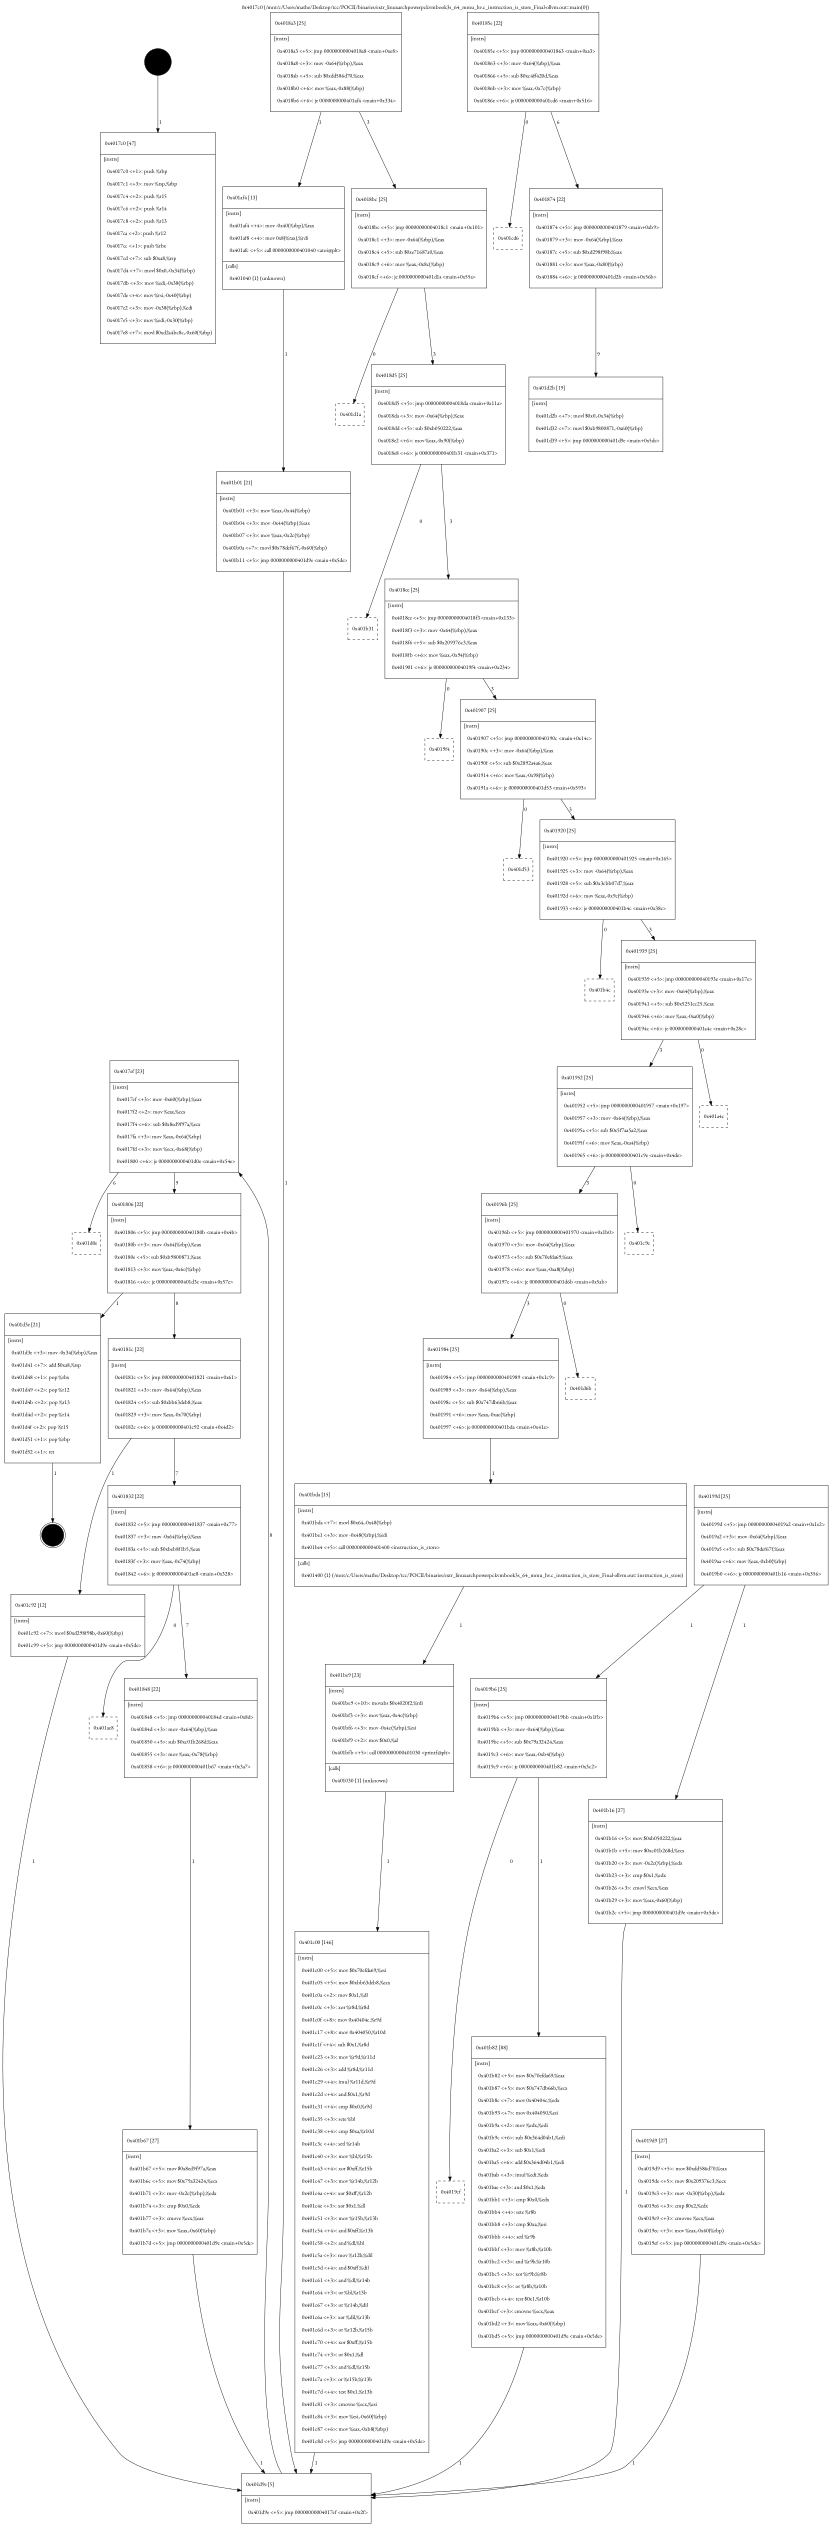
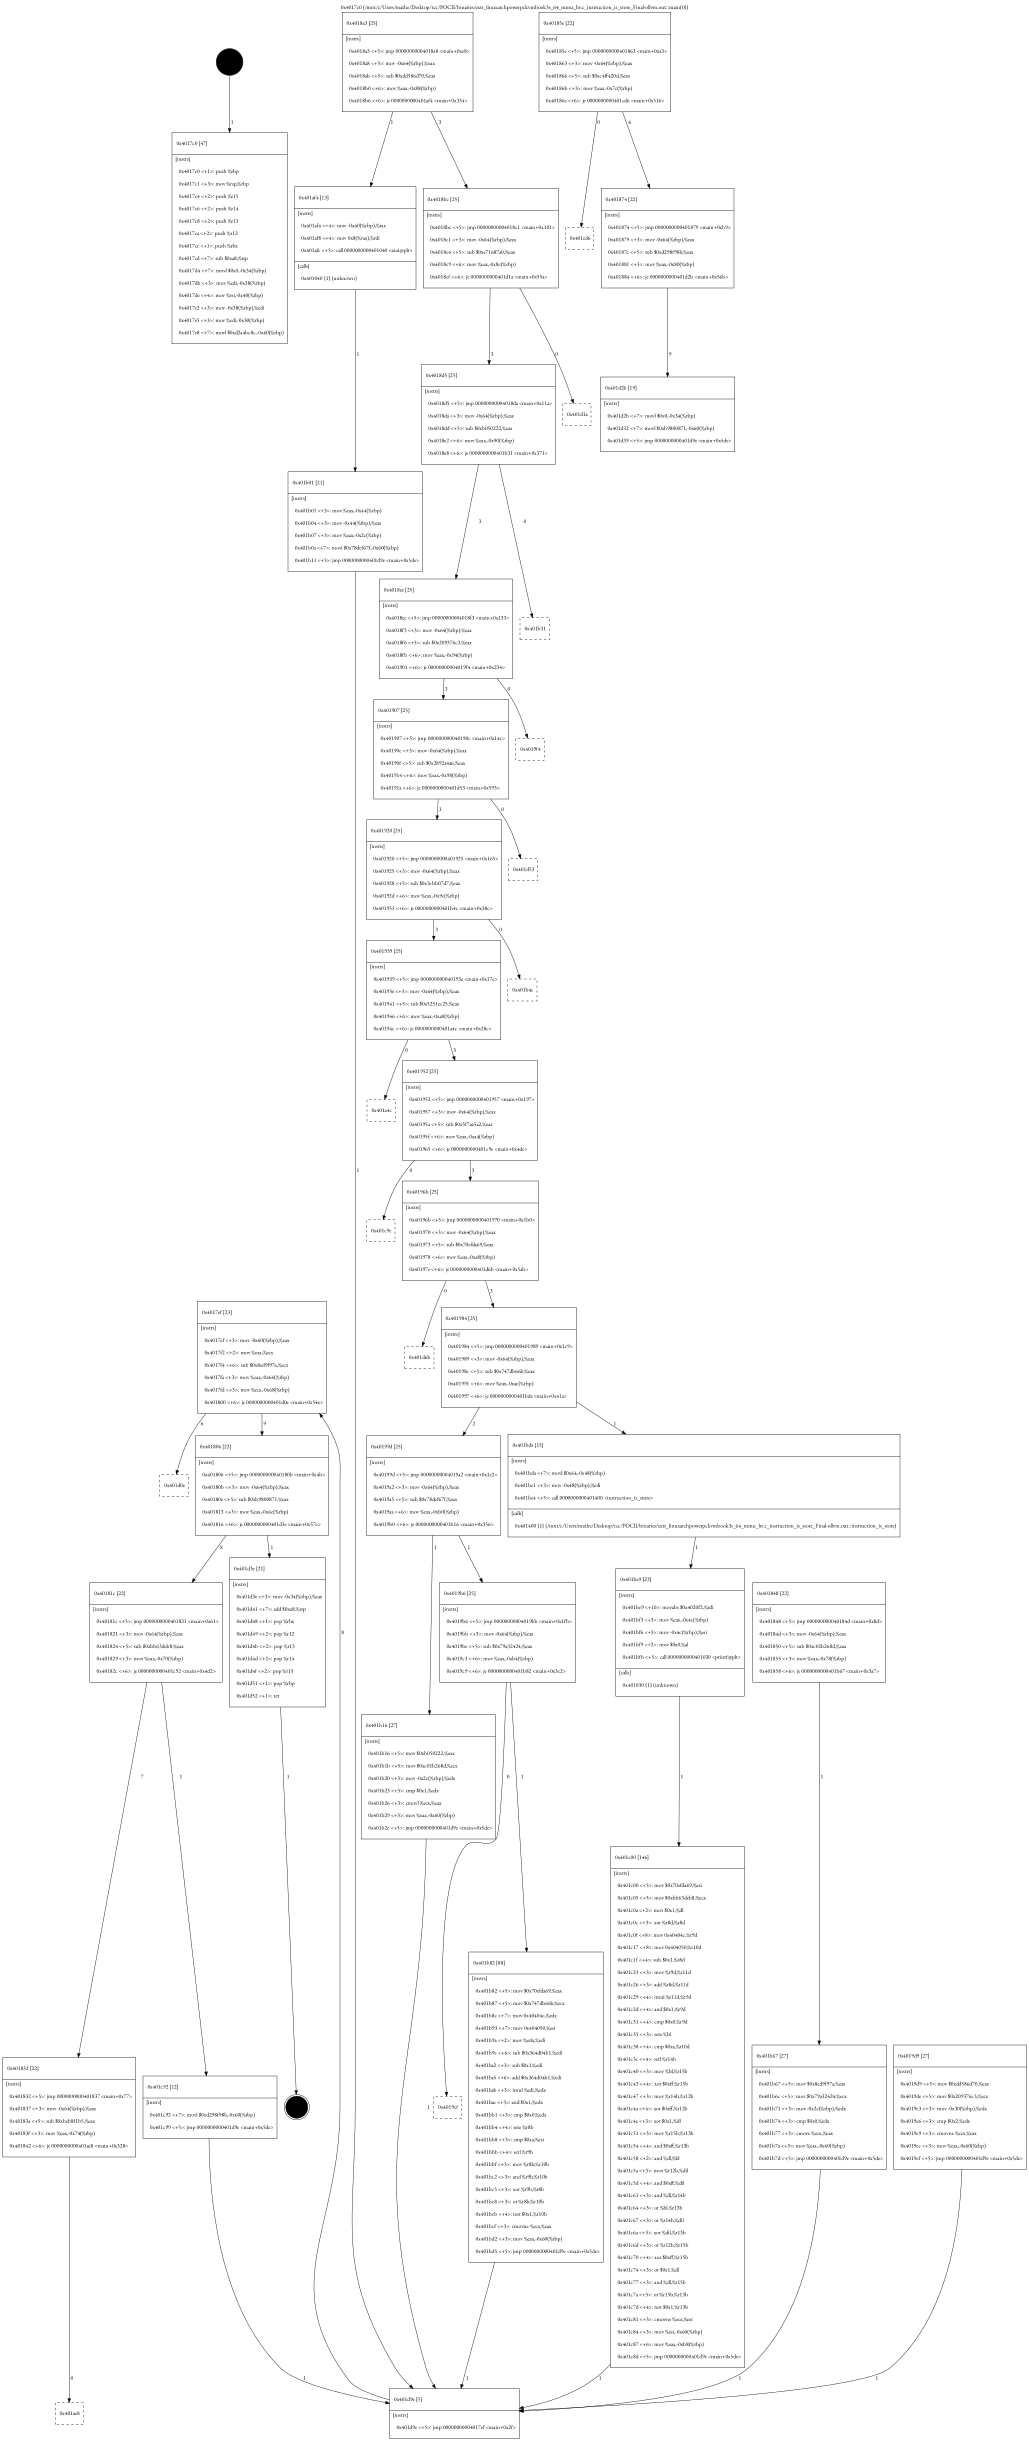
none -> (472, 1420)
(182, 1630) -> none
